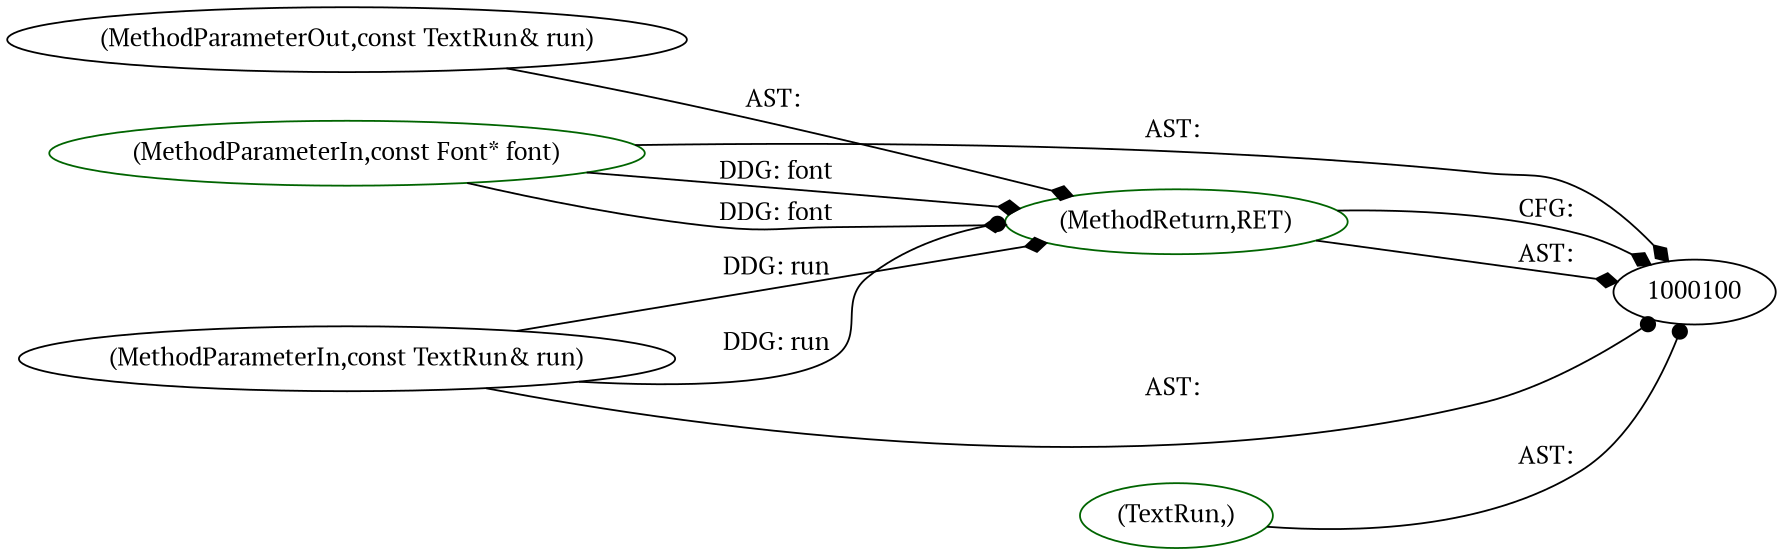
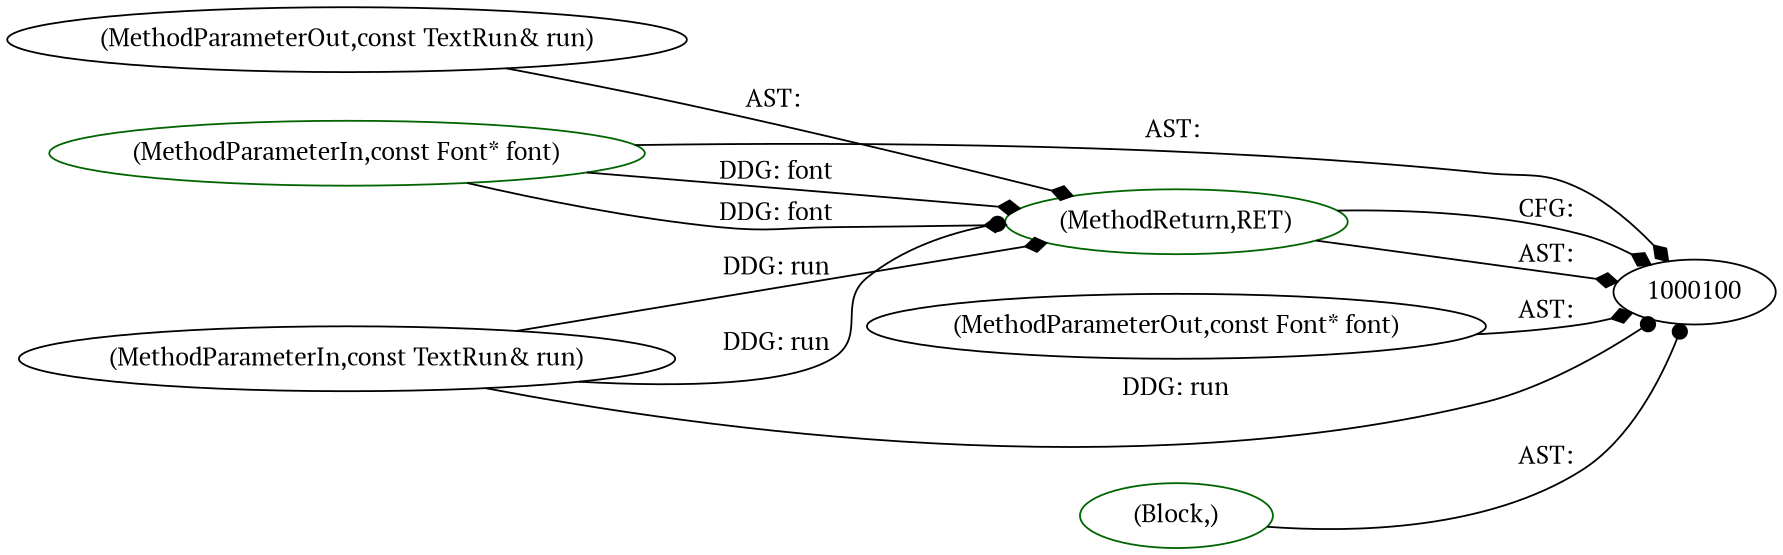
none -> (1176, 326)
(1176, 388) -> (1176, 388)
(1176, 516) -> (1176, 516)
